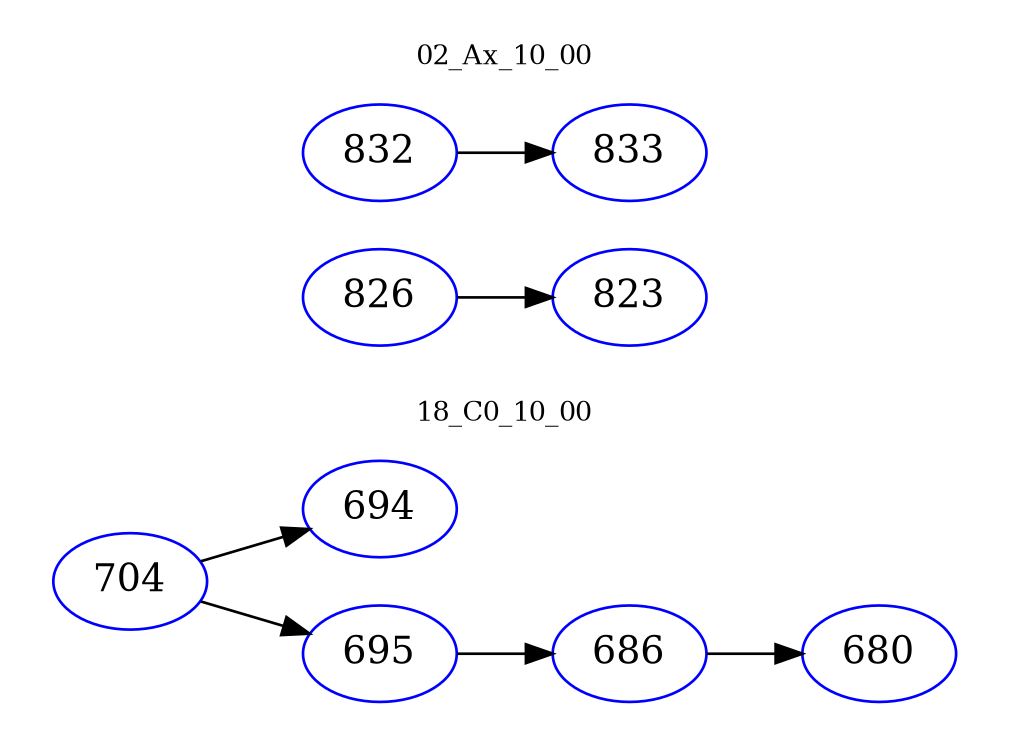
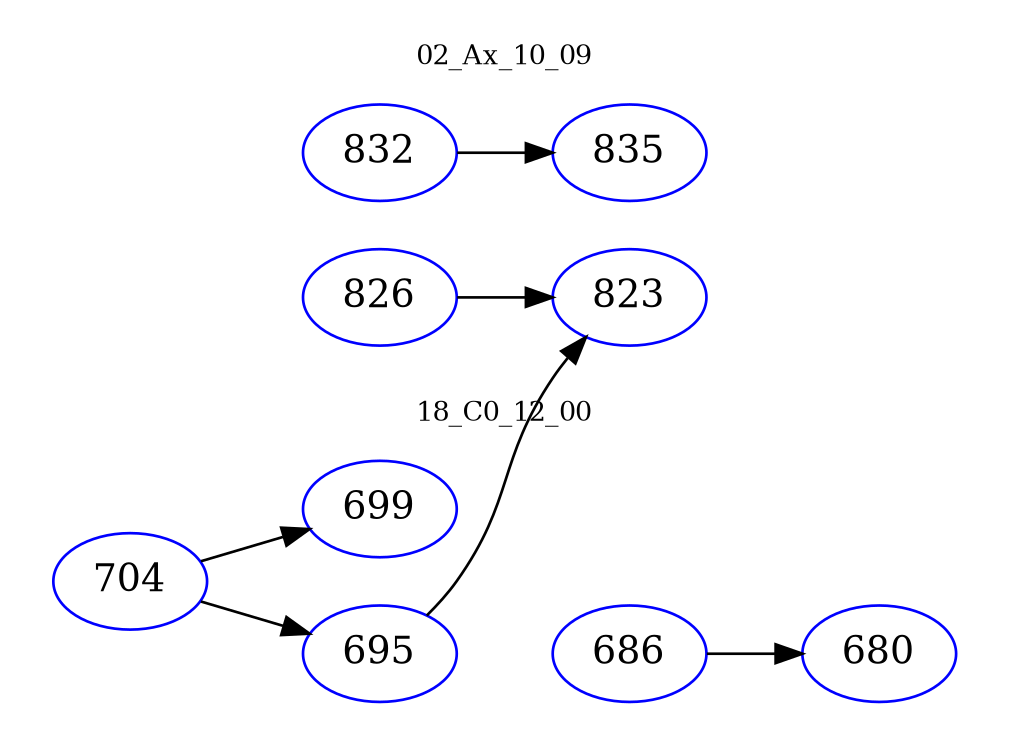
(505, 58) -> (505, 58)
(630, 153) -> (630, 153)
(505, 414) -> (505, 414)
(380, 509) -> (380, 509)
(491, 654) -> (502, 490)
